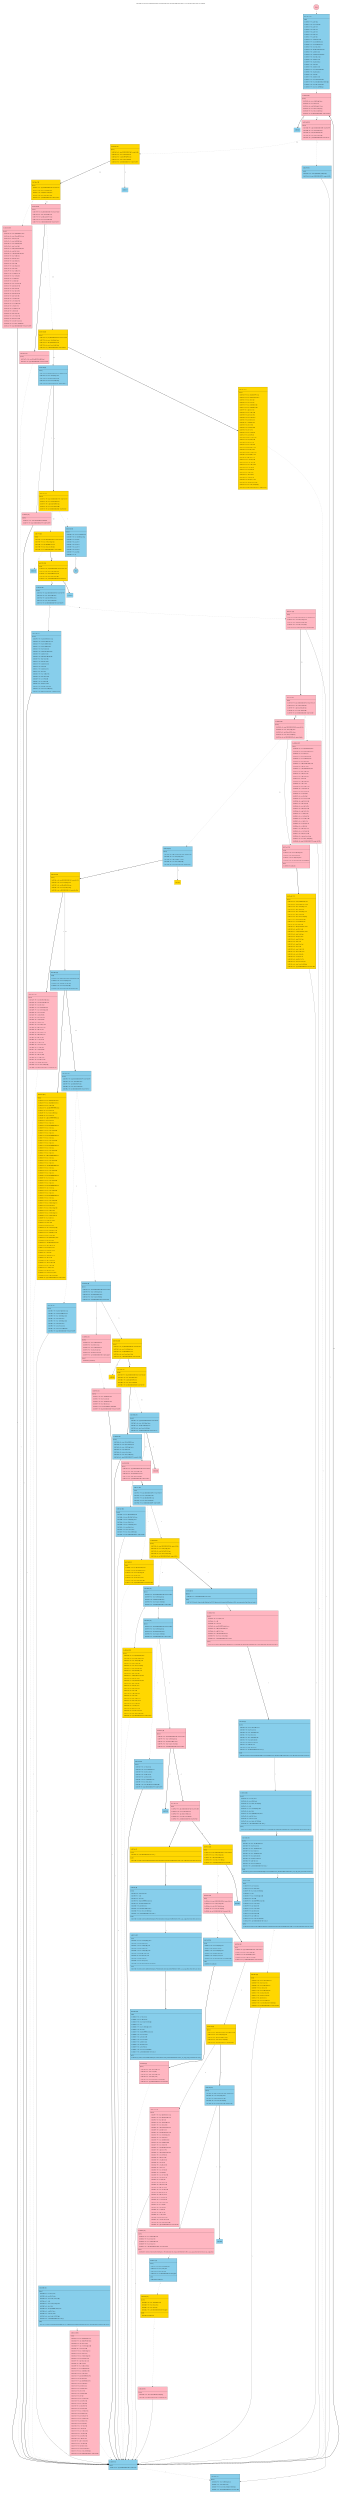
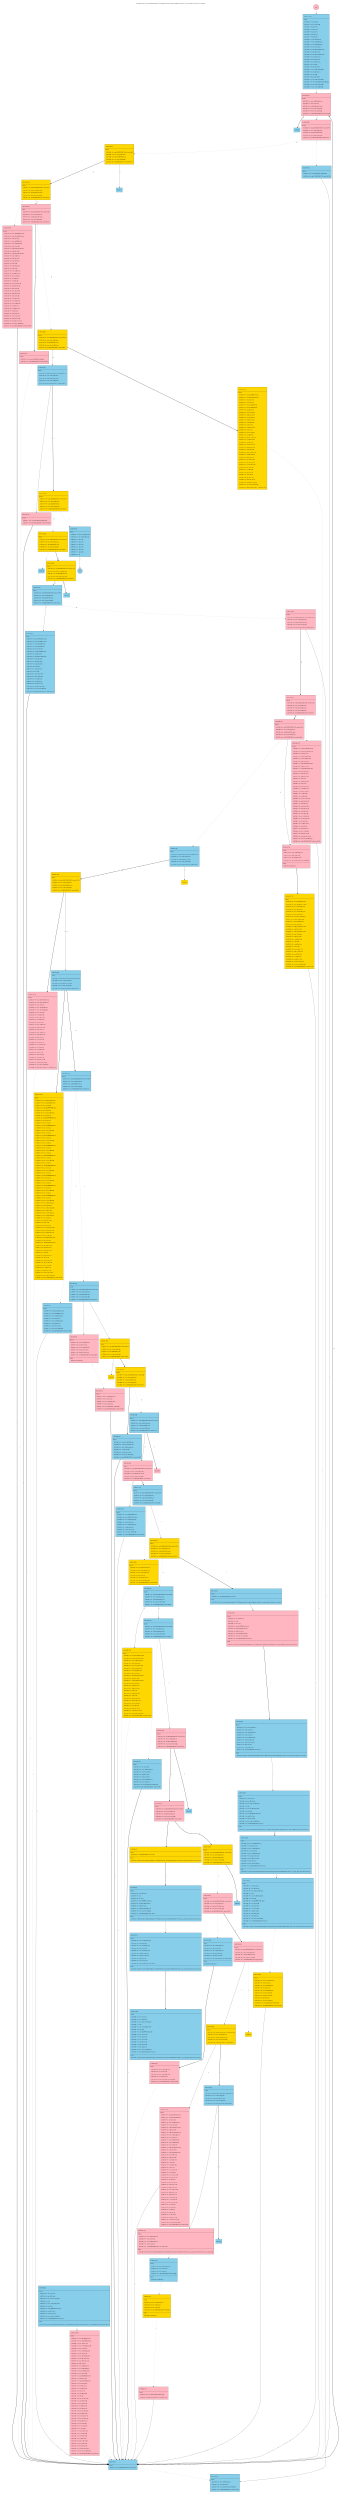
none -> (248, 2035)
